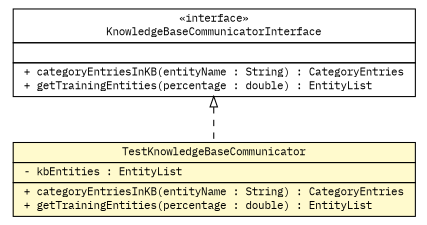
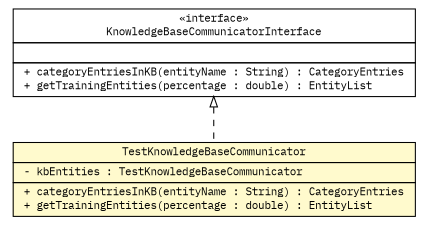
(103, 172) -> (164, 172)
